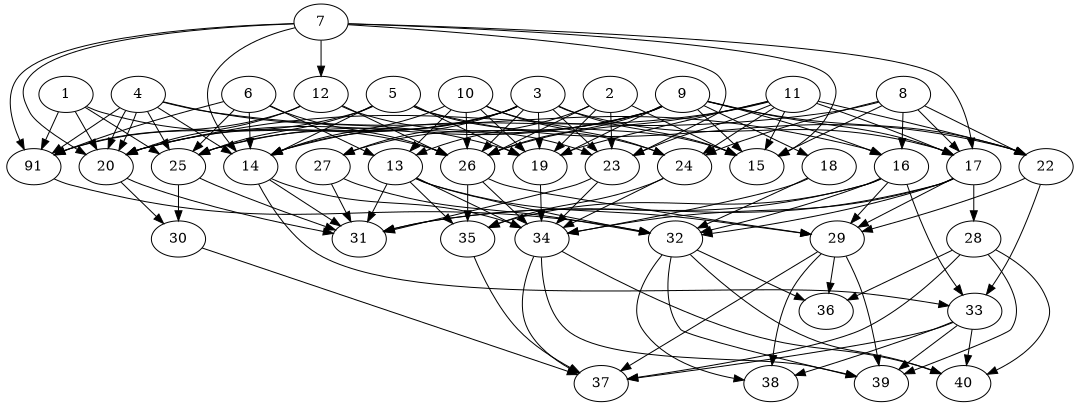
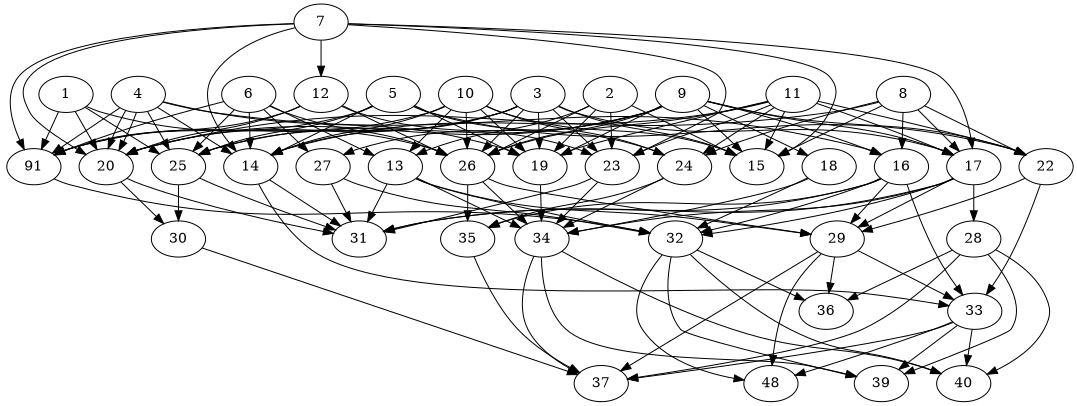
(436, 130) -> (282, 127)
none -> (255, 131)
(423, 195) -> none
(391, 203) -> none
(866, 305) -> (895, 269)
(771, 384) -> (771, 384)
